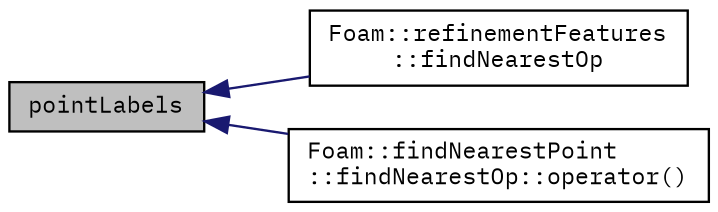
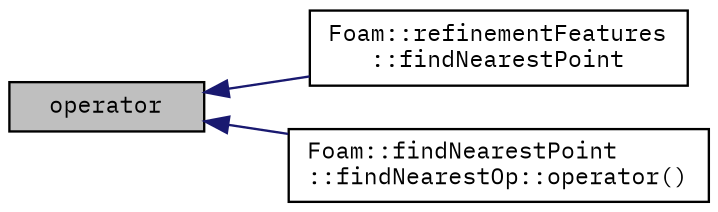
(499, 48) -> (499, 48)
(107, 107) -> (107, 107)
